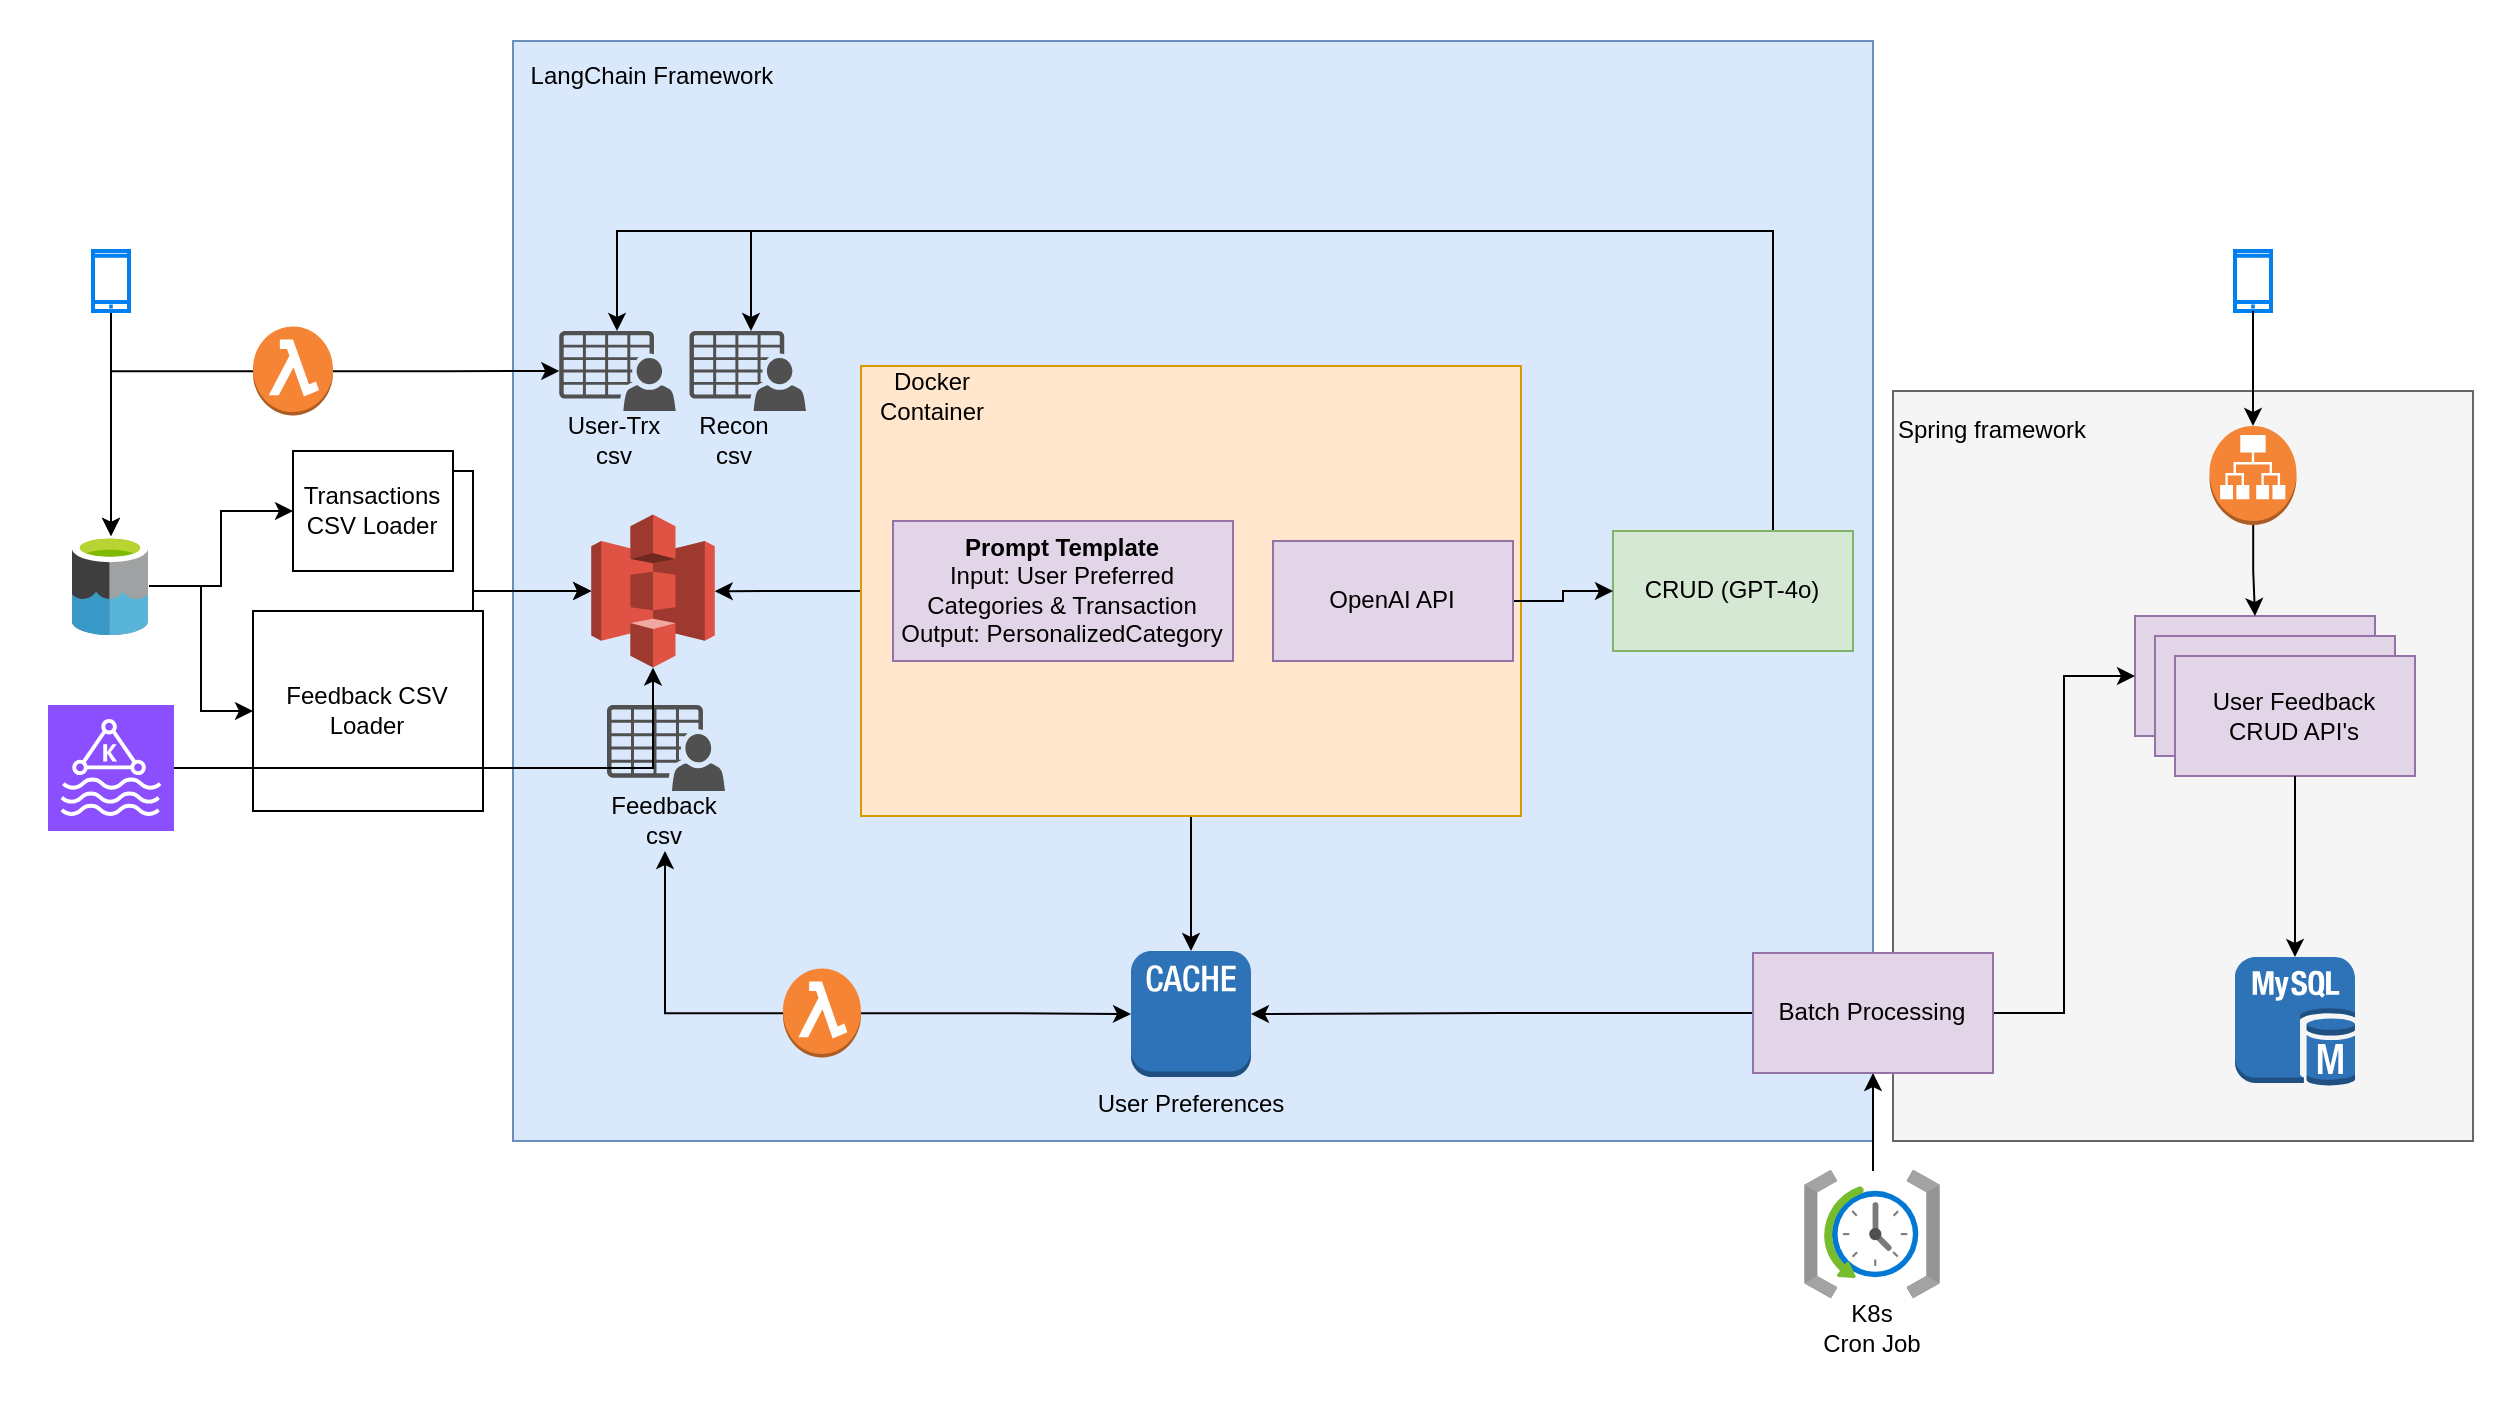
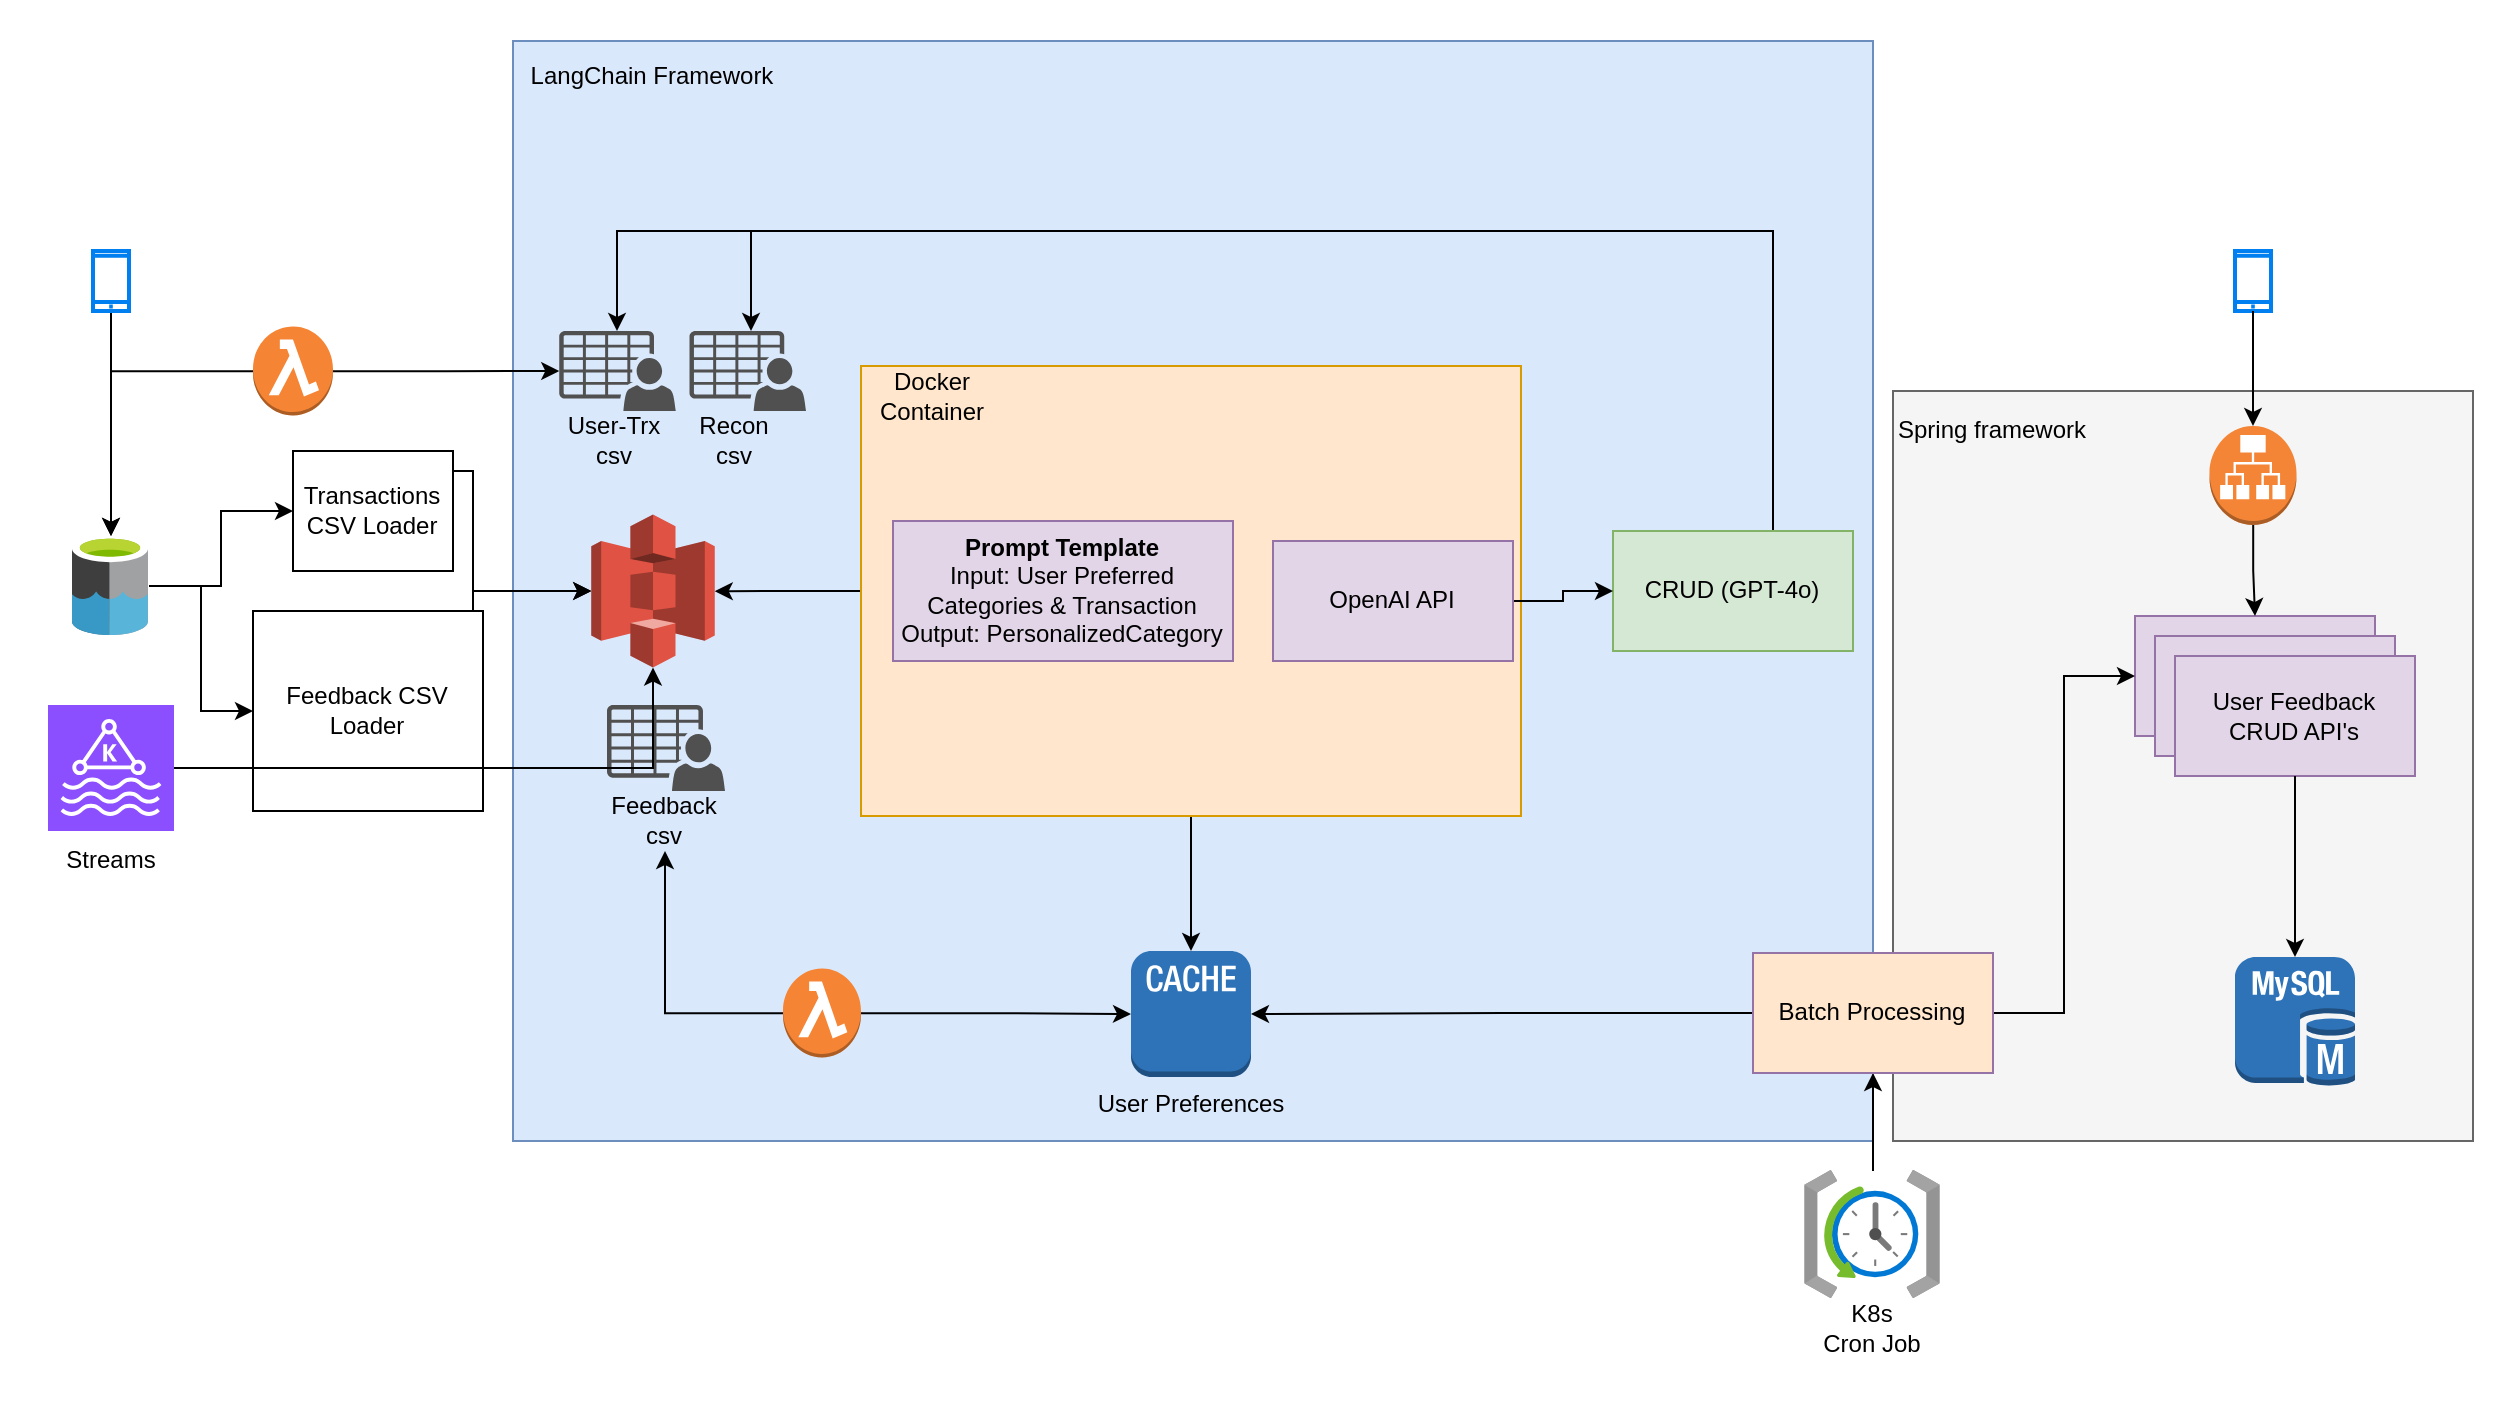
none -> (111, 861)
(1873, 1013) -> (1873, 1013)
